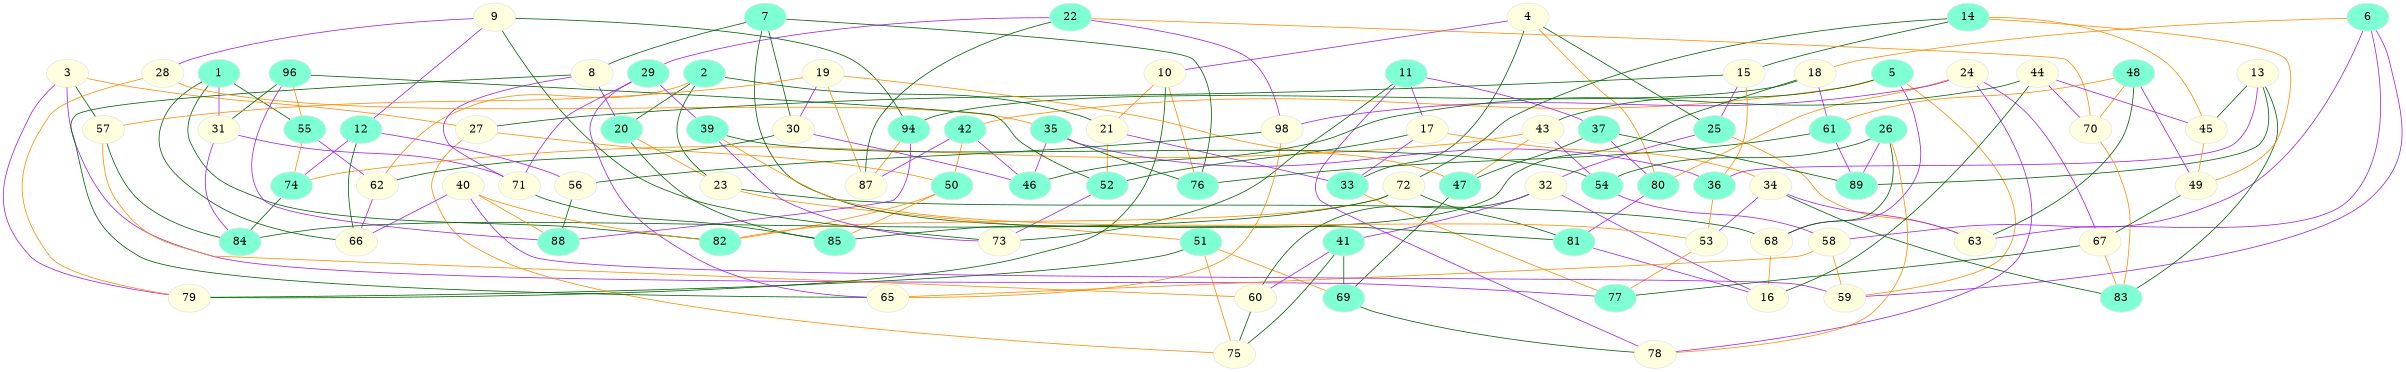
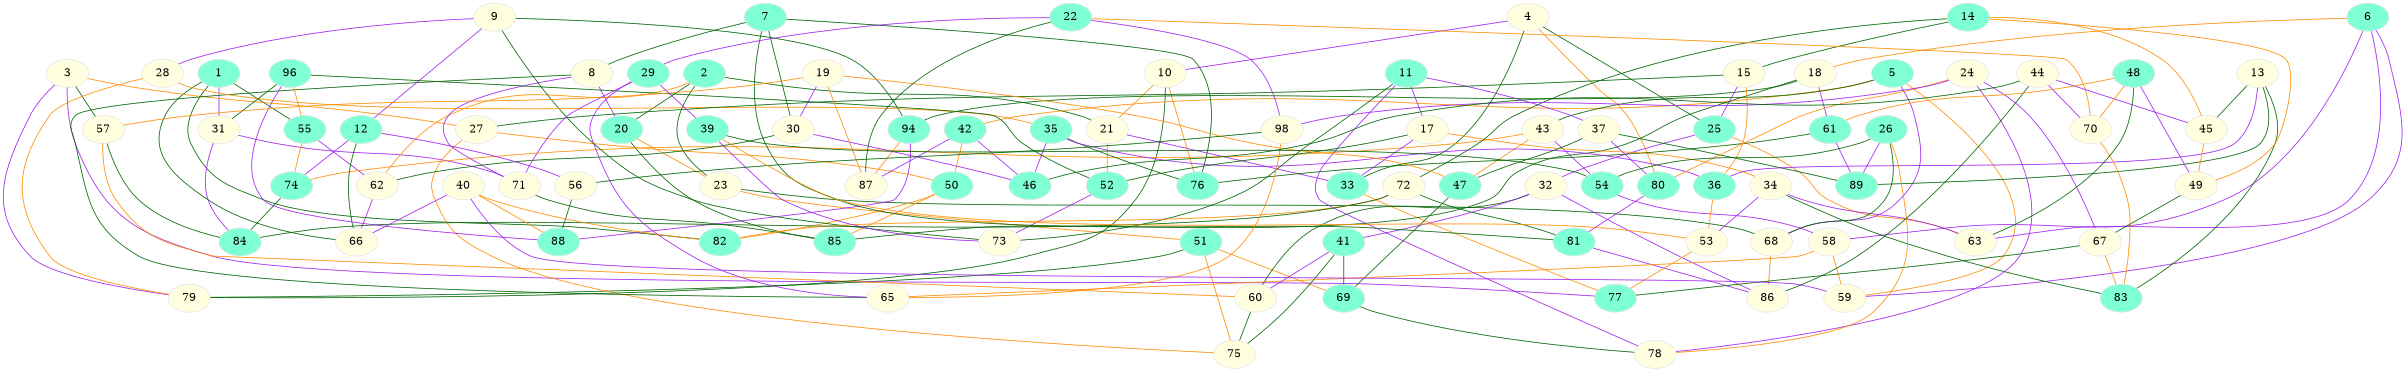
(1599, 130) -> (1599, 130)
(1768, 298) -> (1768, 298)
